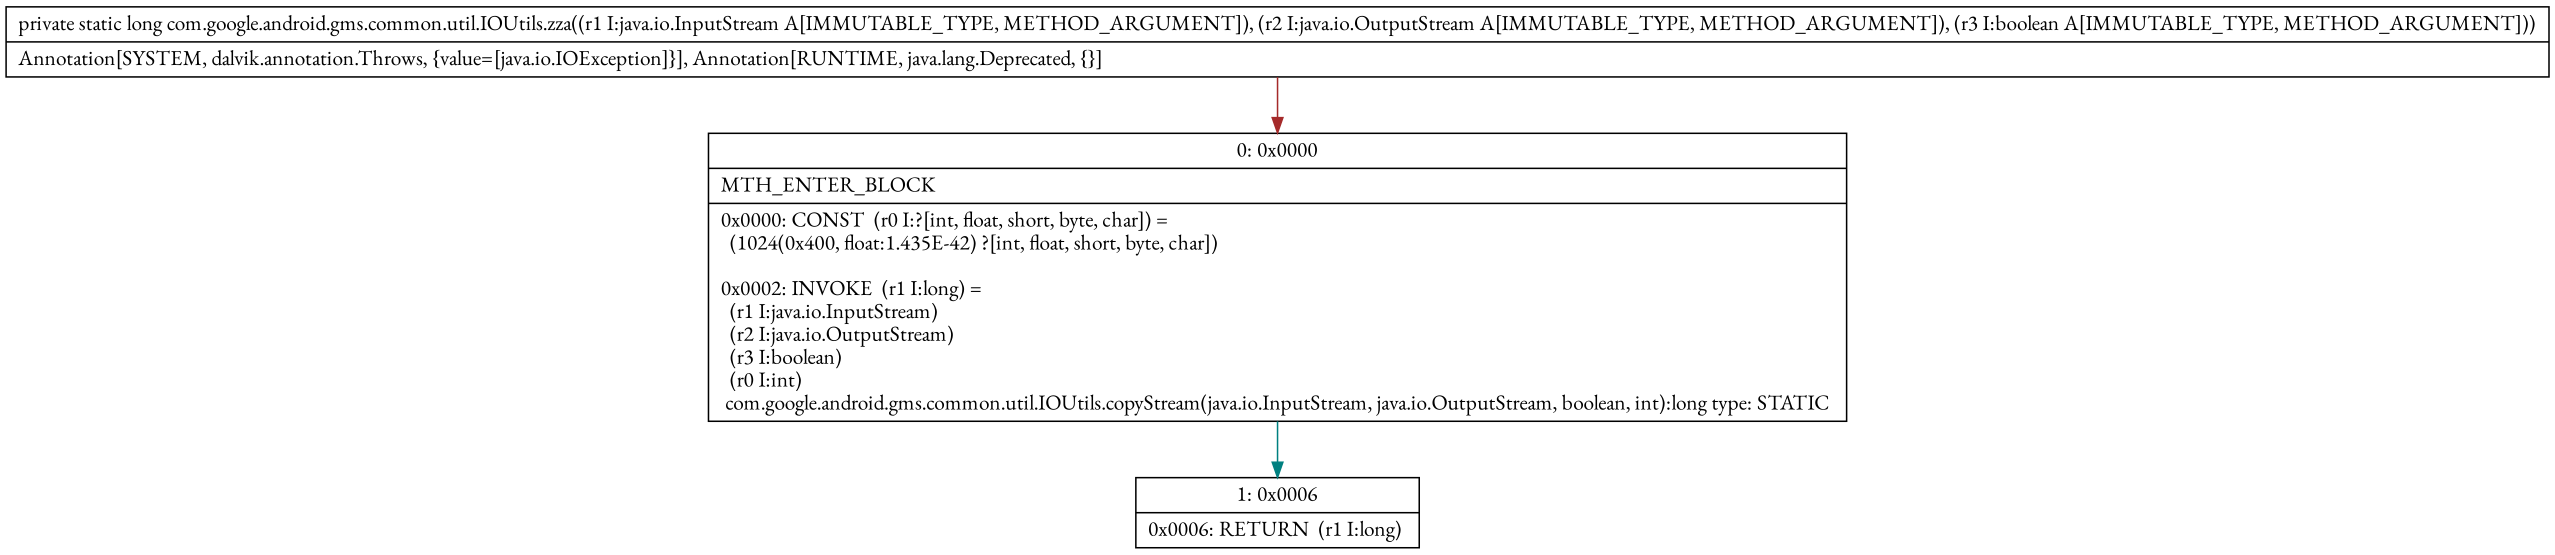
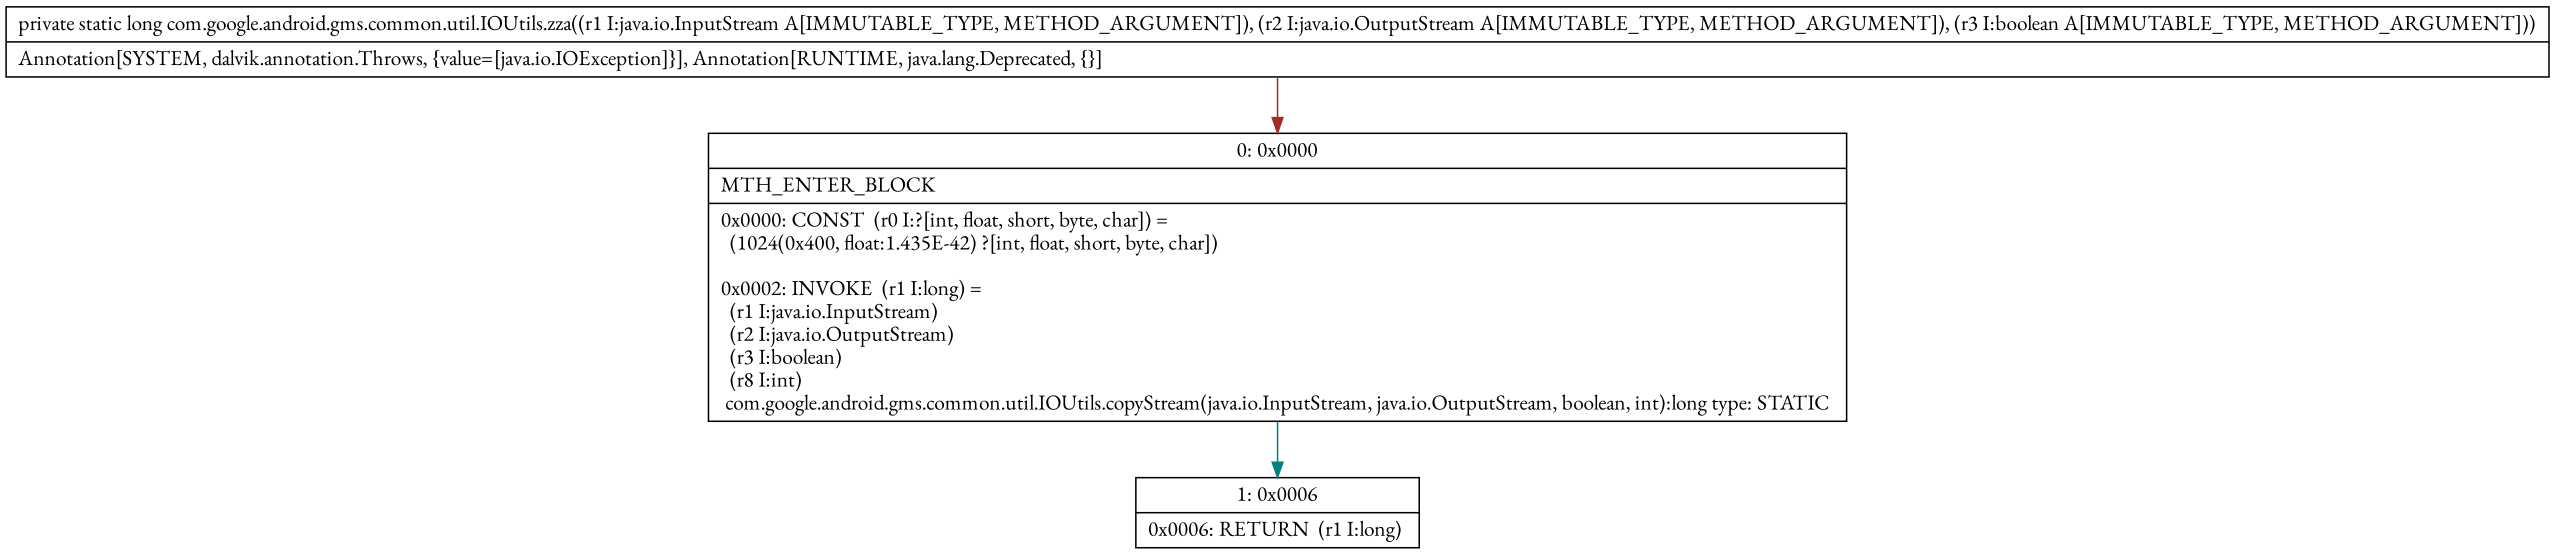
(762, 380) -> (762, 380)
